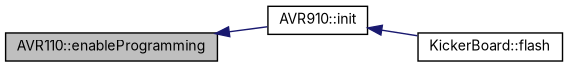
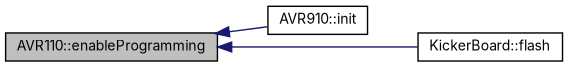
(400, 33) -> (325, 47)
